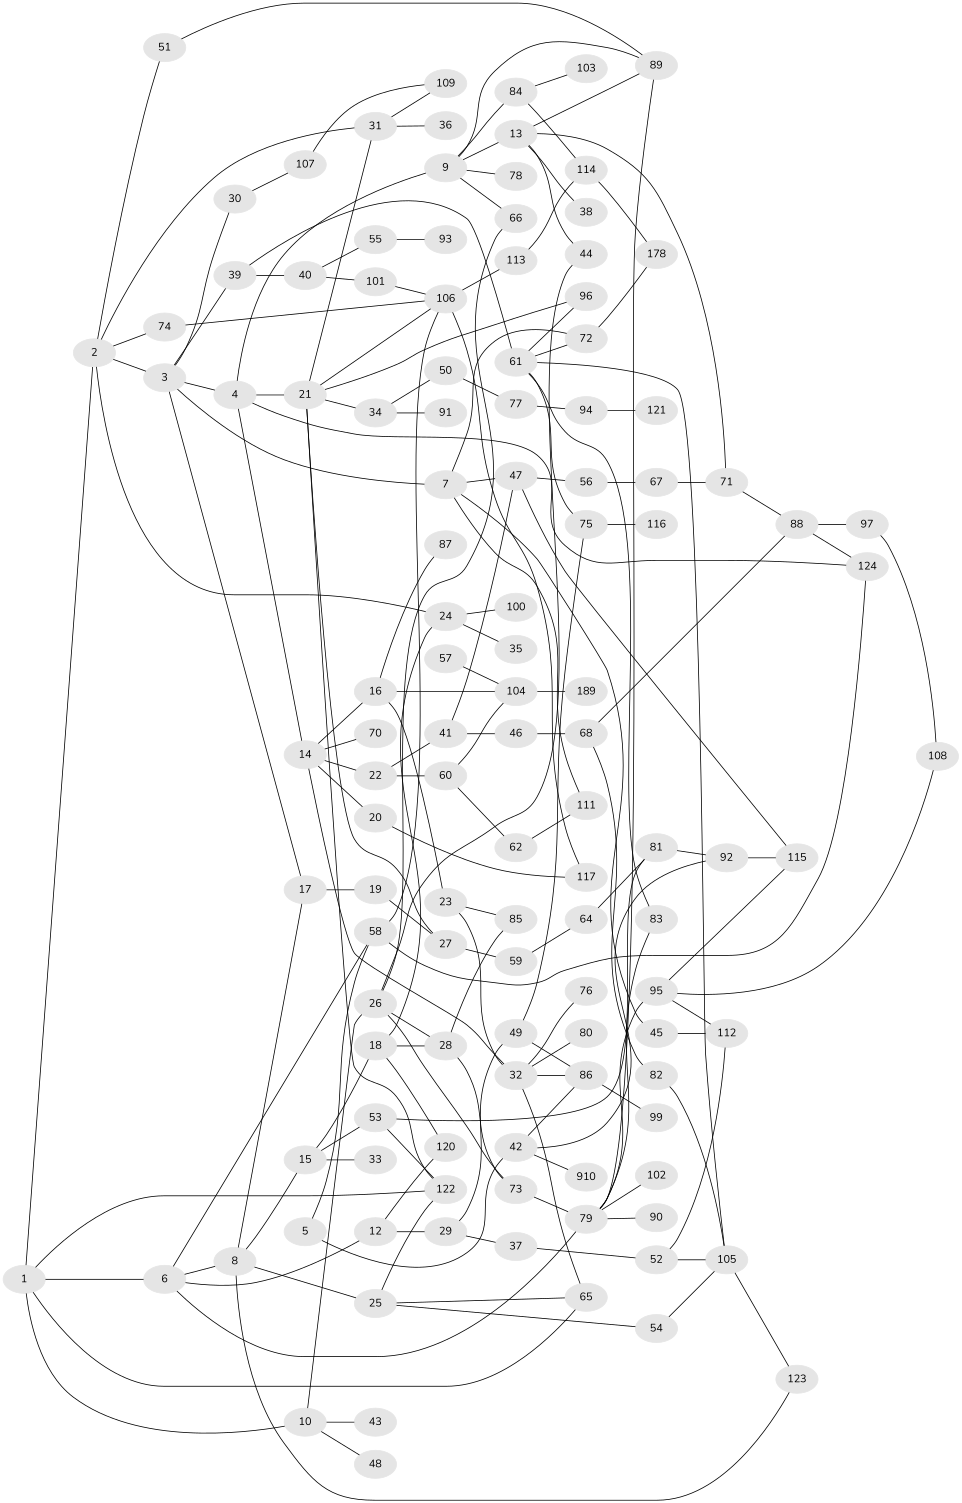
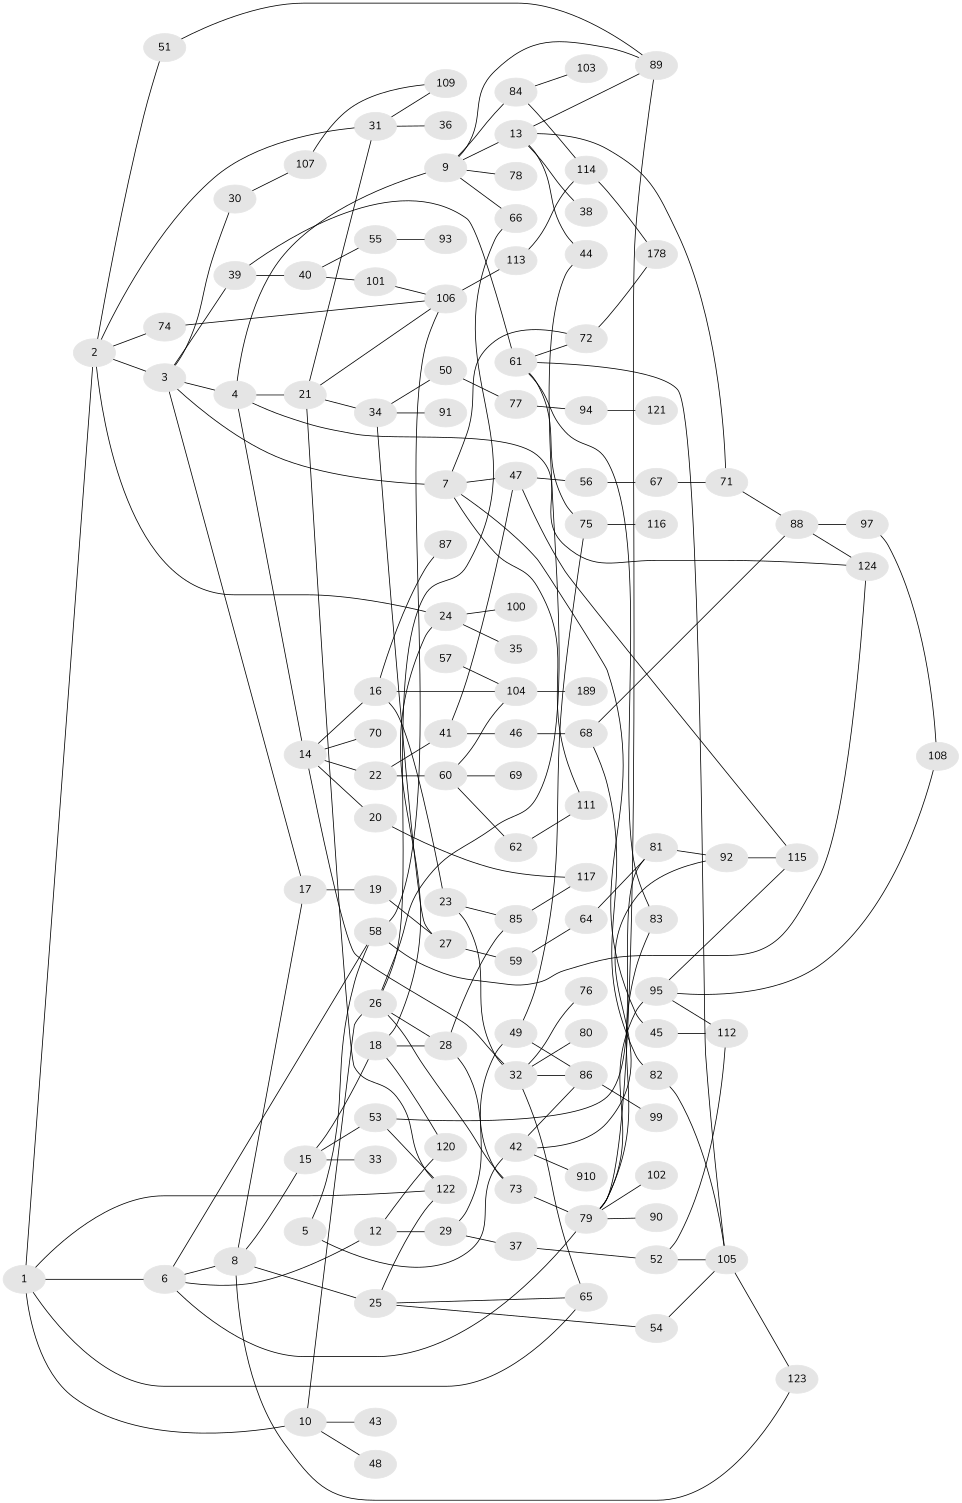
(586, 297) -> none
(531, 570) -> (547, 901)
(330, 702) -> (398, 682)
none -> (516, 776)
